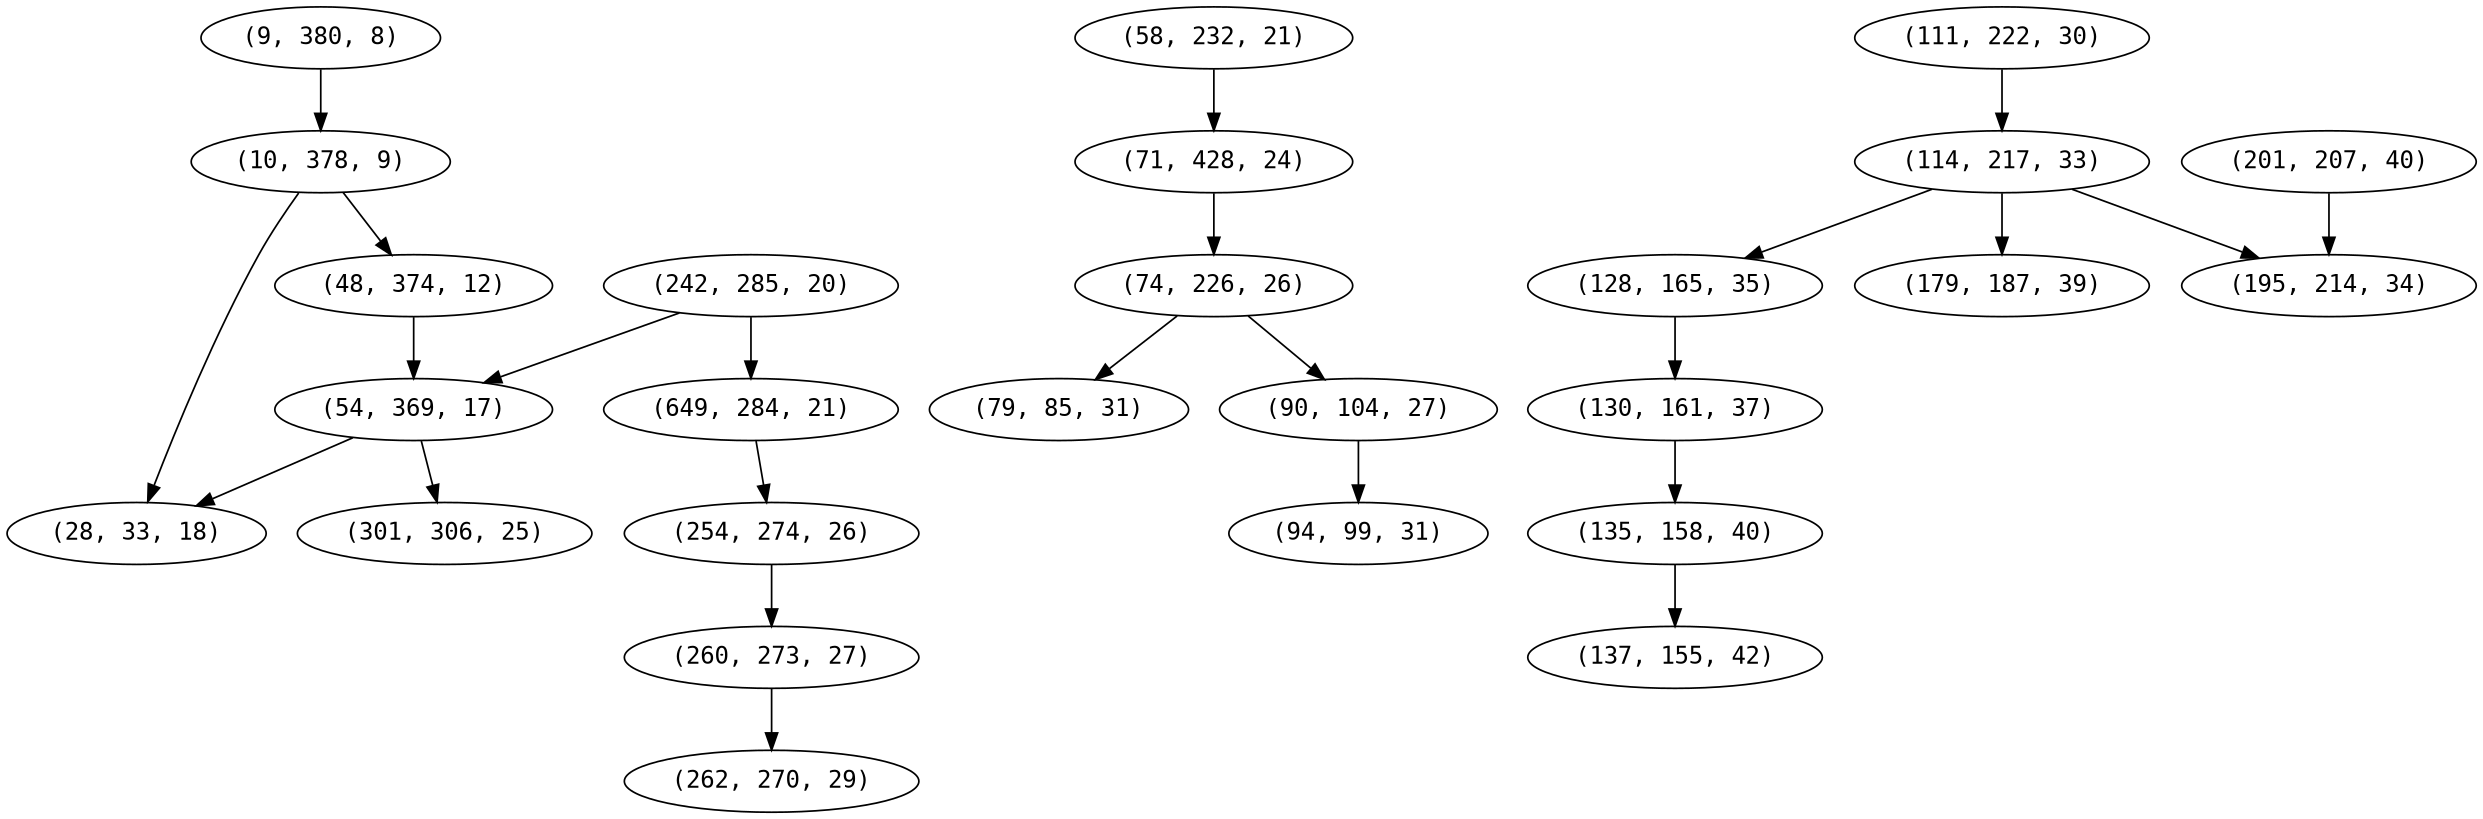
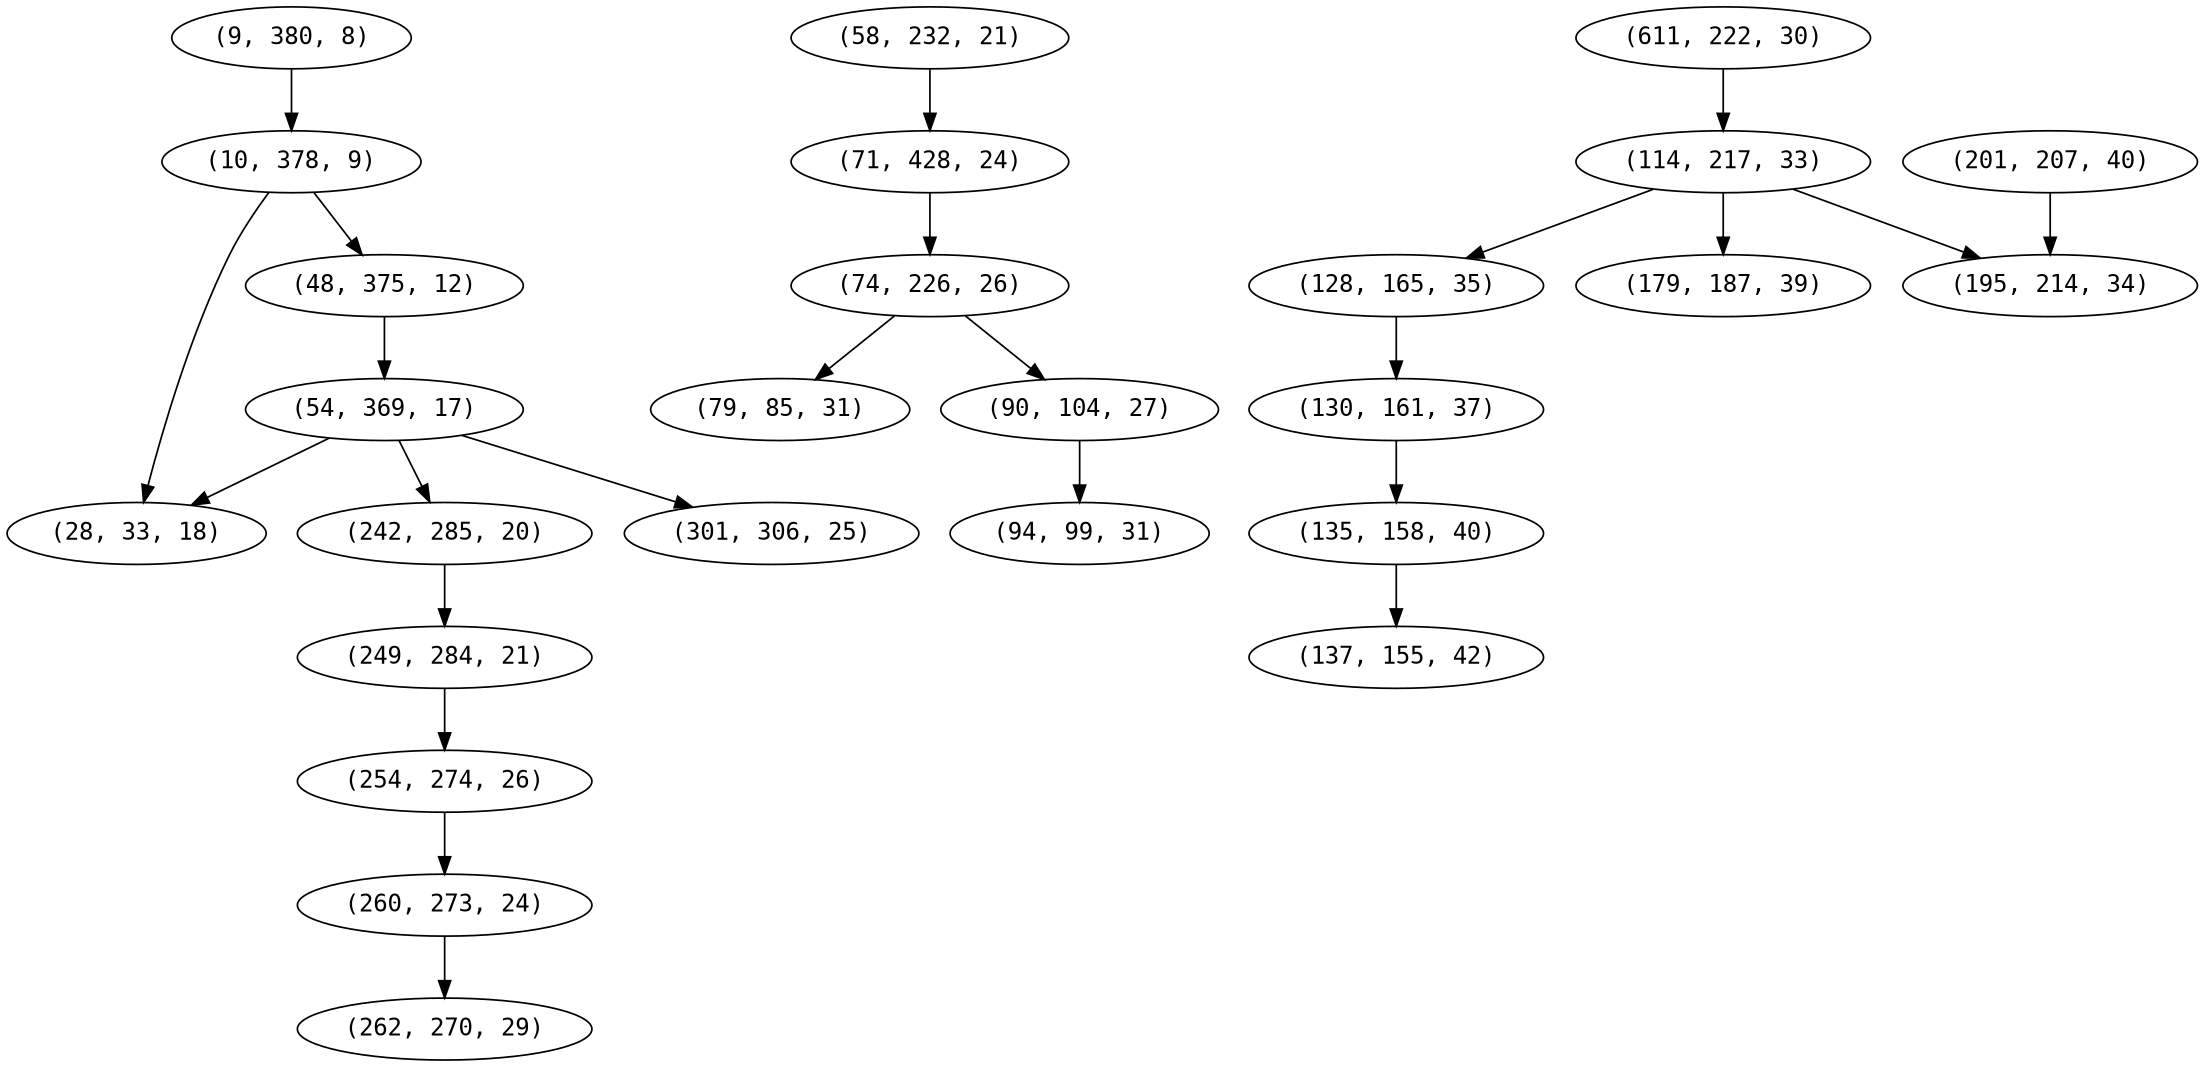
(2002, 38) -> (1723, 38)
(414, 286) -> (384, 286)
(590, 345) -> (411, 464)
(751, 410) -> (445, 657)
(772, 657) -> (445, 905)
